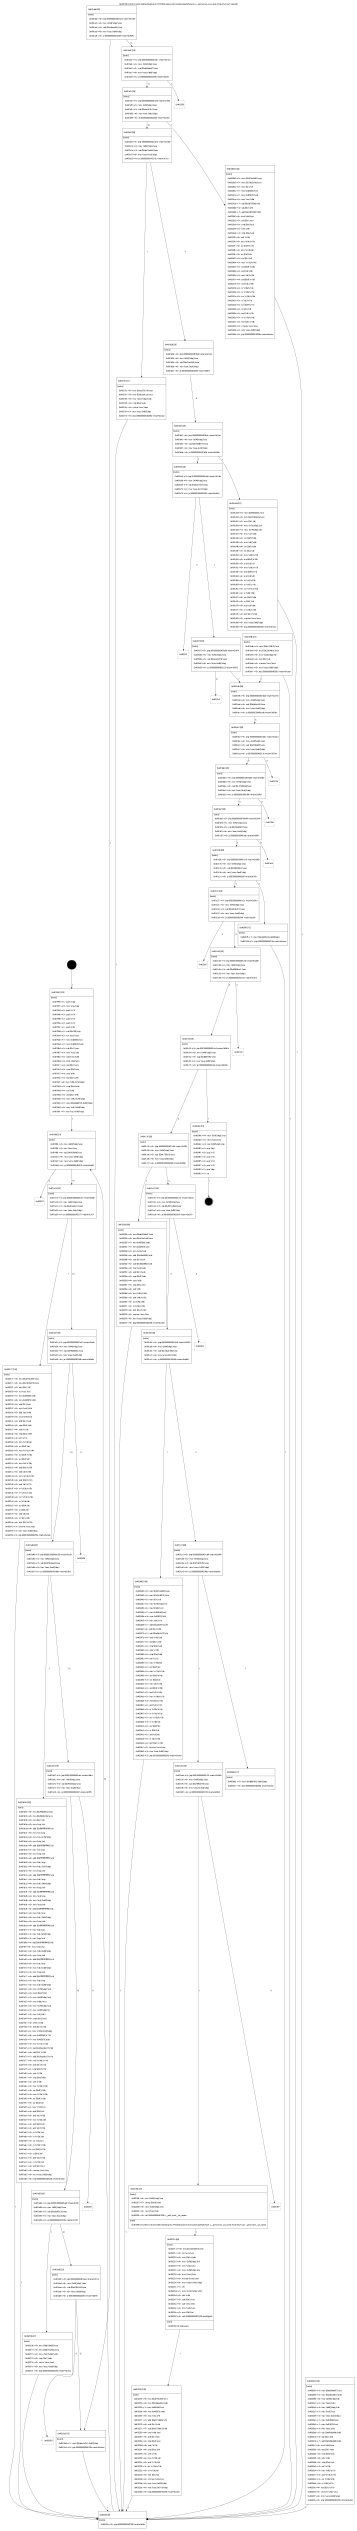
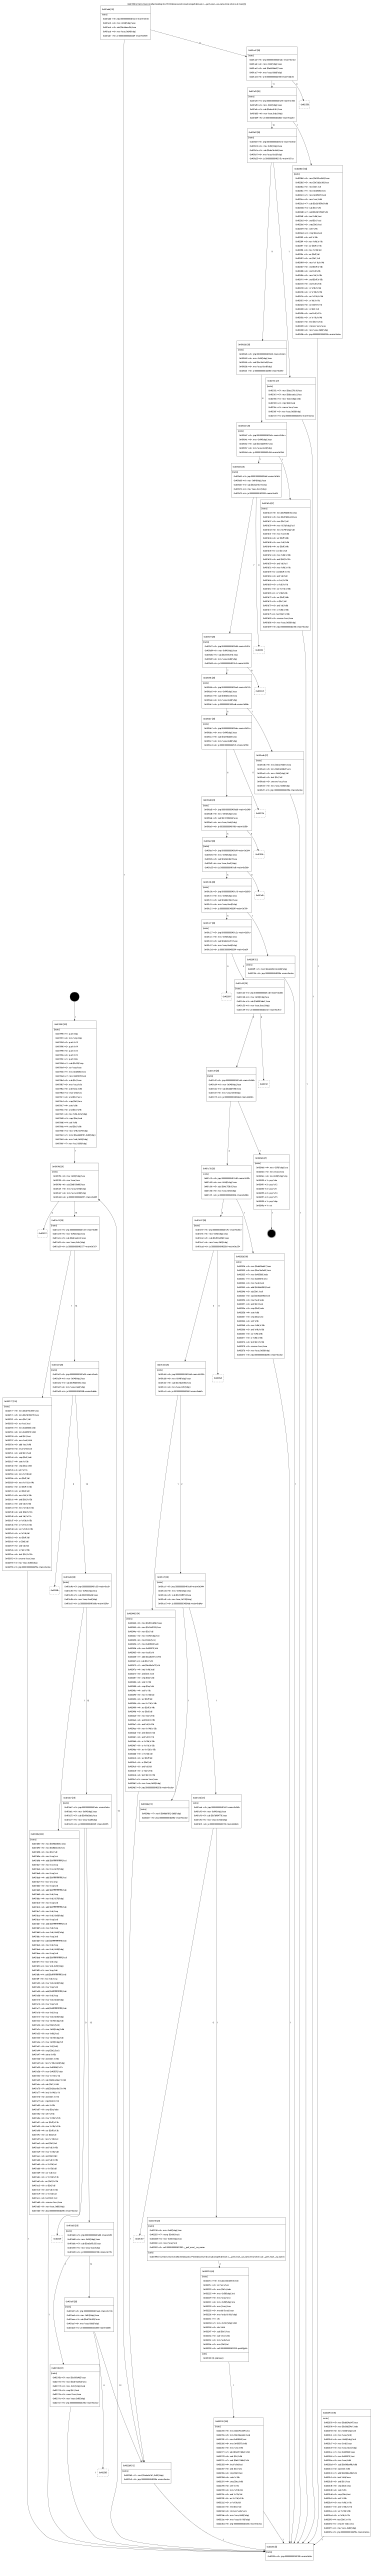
(261, 678) -> (261, 728)
(125, 2134) -> (130, 2126)
